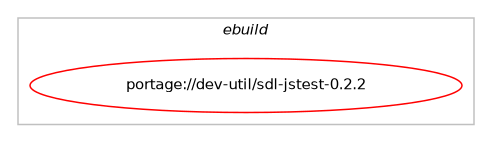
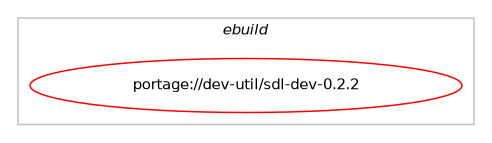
(246, 86) -> (246, 86)
